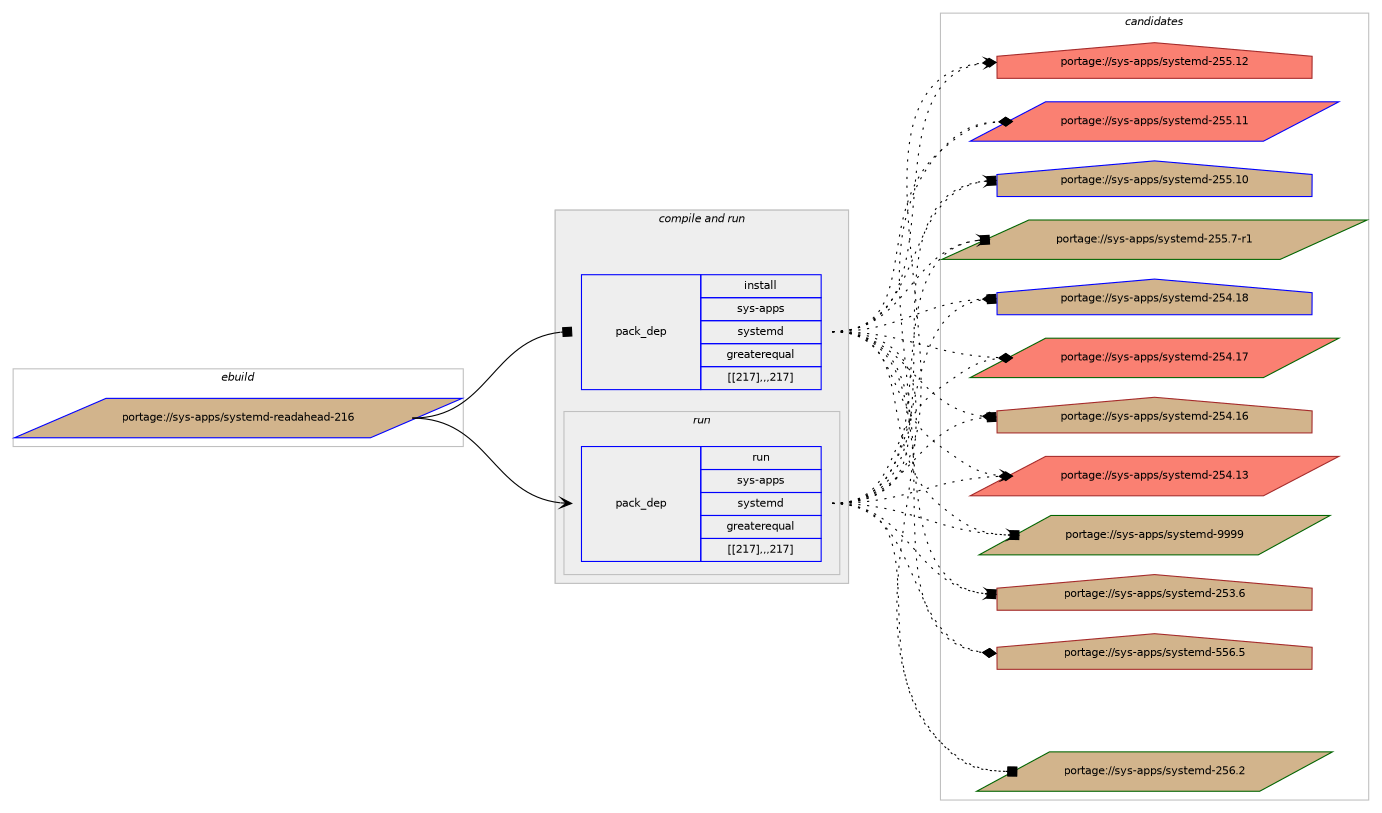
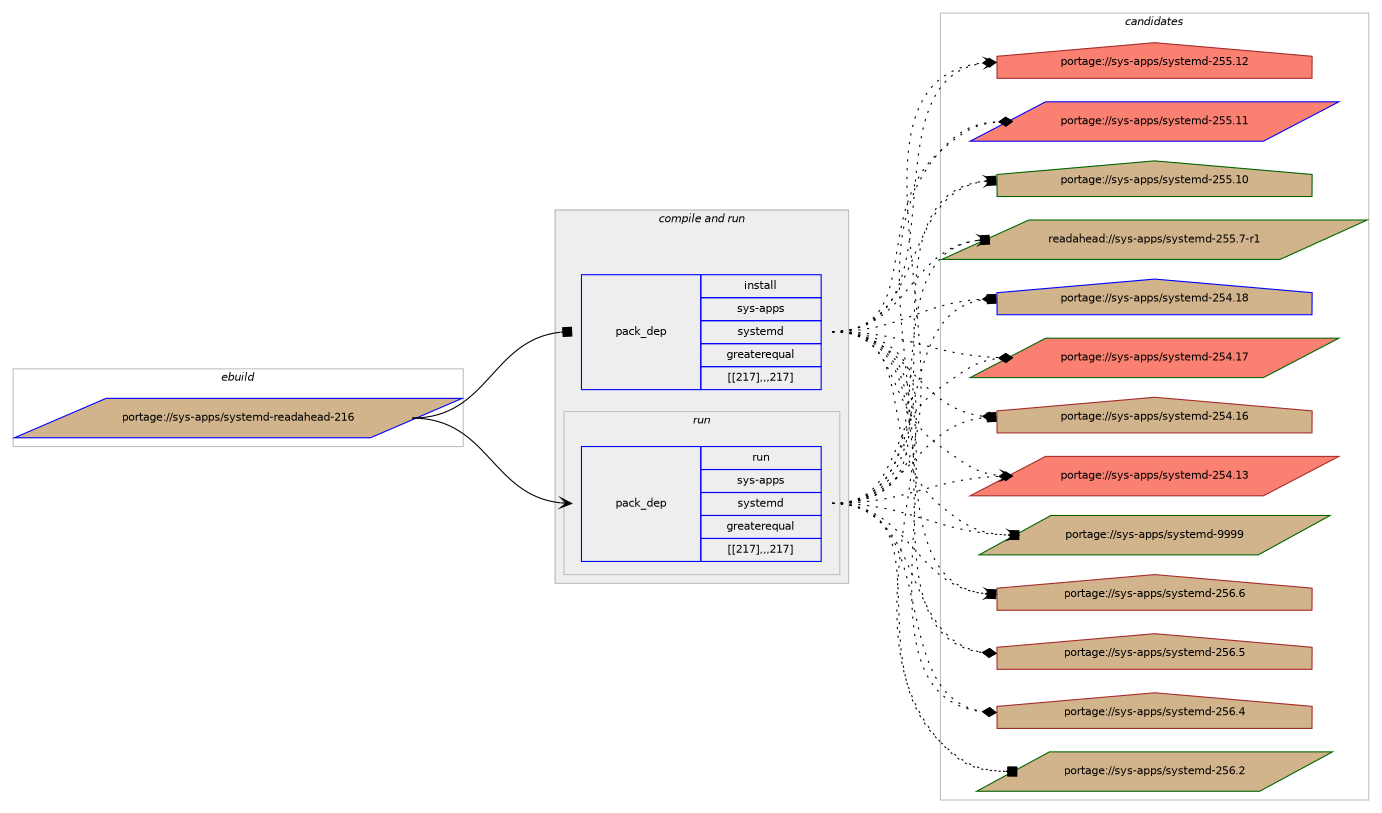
(1155, 181) -> (1155, 181)
(1155, 240) -> (1155, 240)
(1155, 594) -> (1155, 594)
(1155, 653) -> (1155, 653)
none -> (1155, 712)
